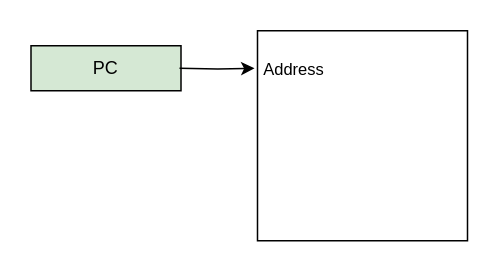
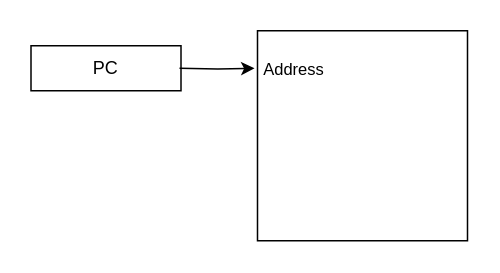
(106, 68) -> (106, 68)
